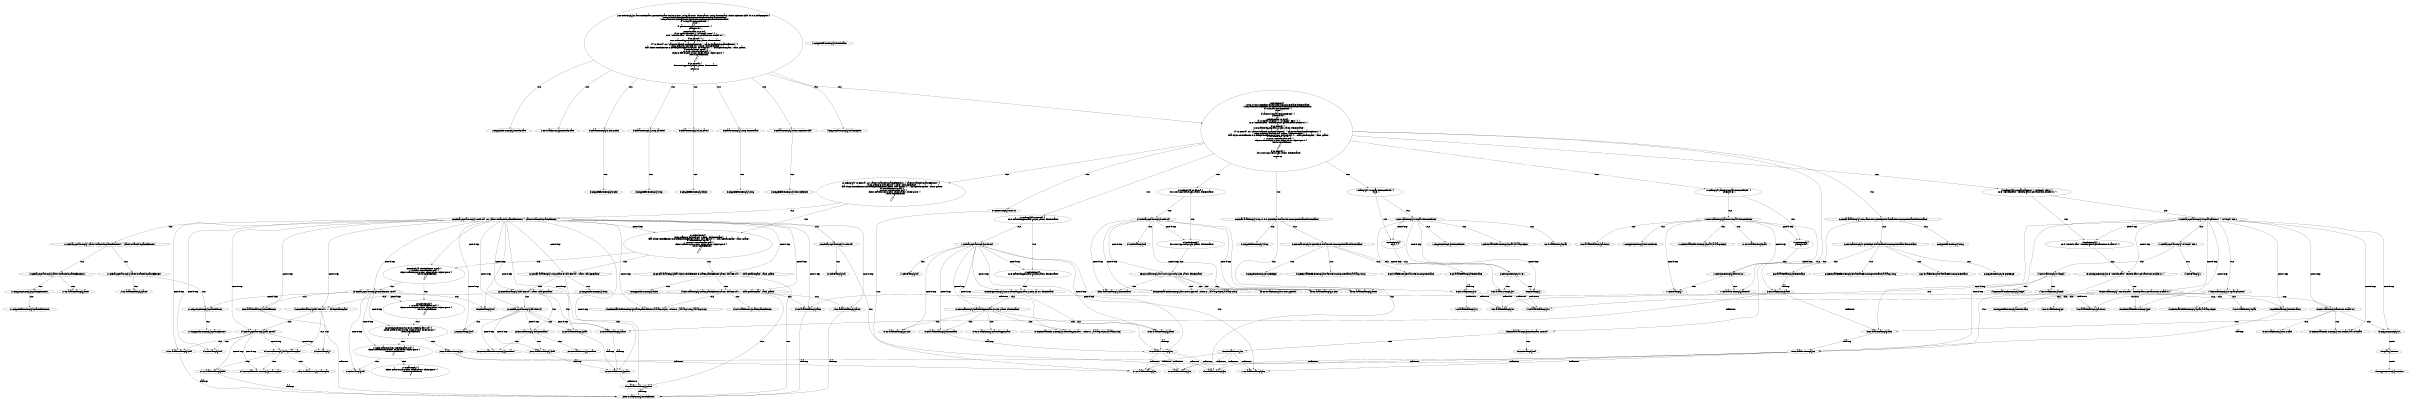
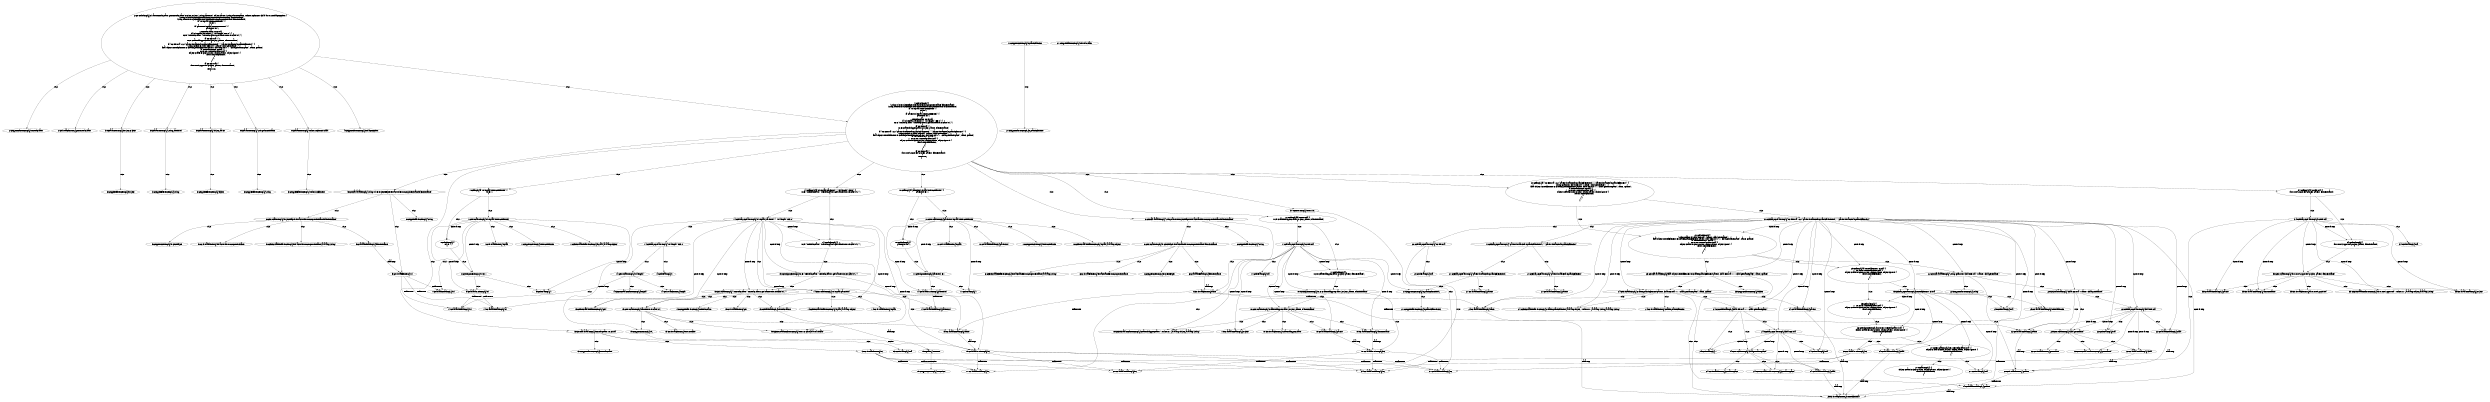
none -> (461, 257)
(183, 283) -> none
(279, 296) -> (1924, 340)
(1085, 298) -> (1363, 259)
none -> (595, 352)
